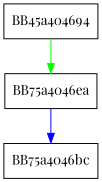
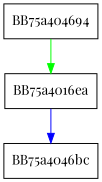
(51, 21) -> (51, 21)
(51, 91) -> (51, 91)
